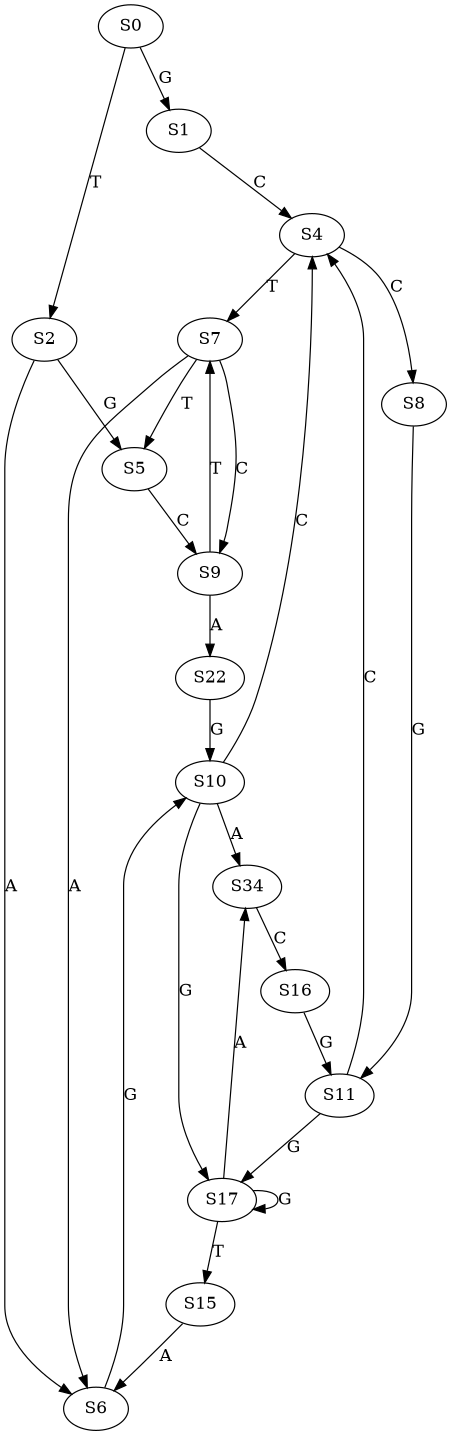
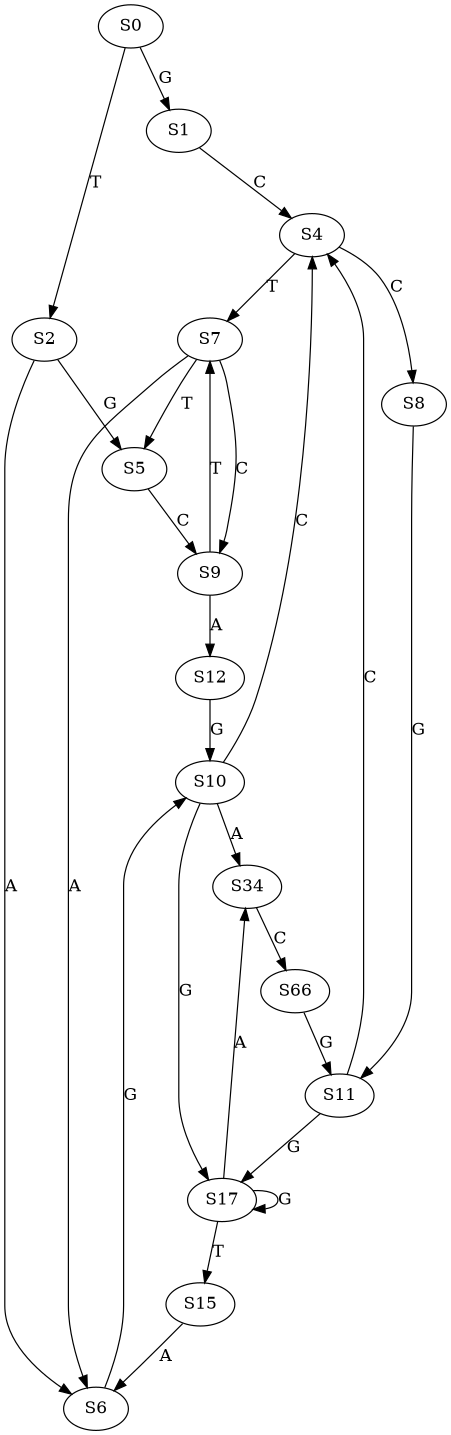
(210, 678) -> (210, 678)
(295, 991) -> (295, 991)
